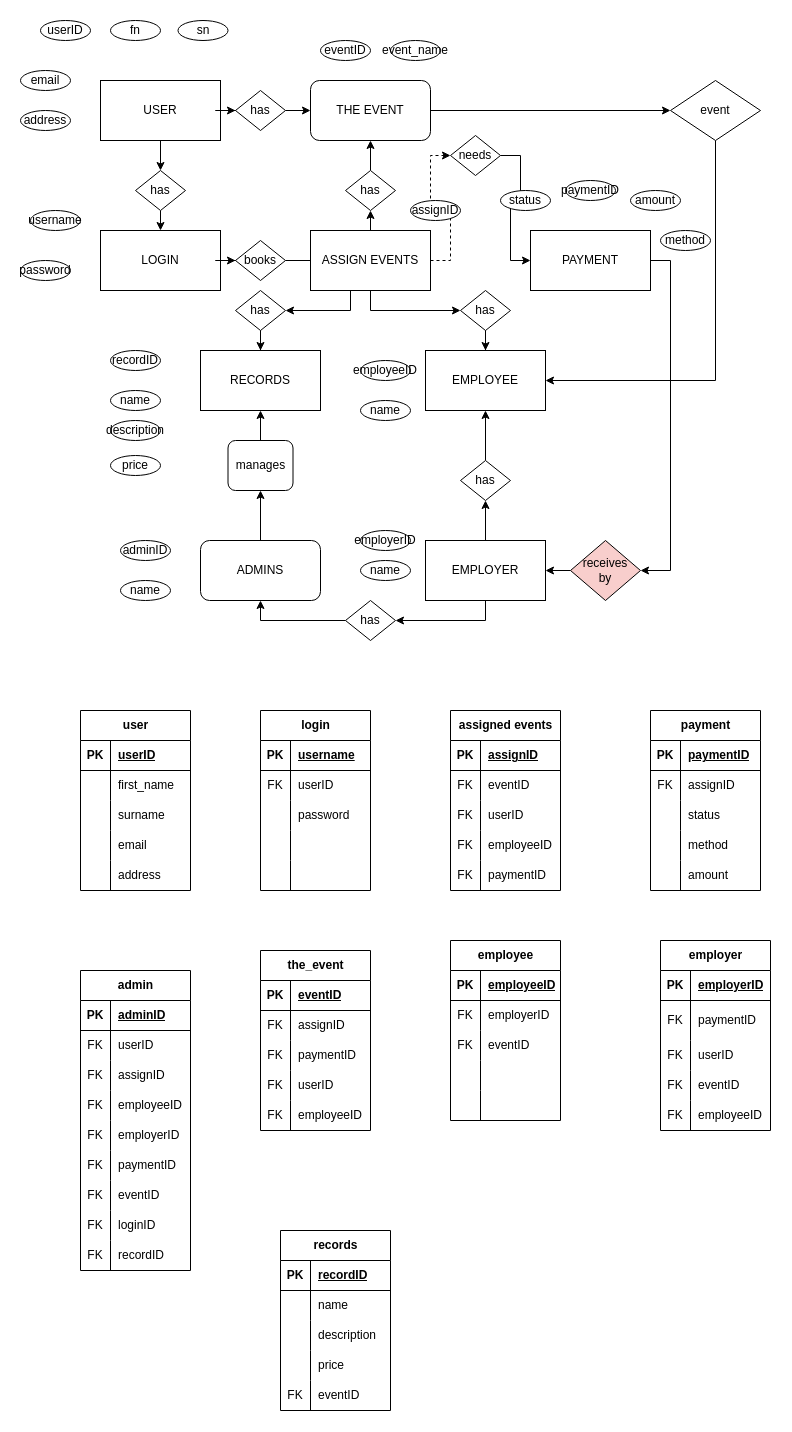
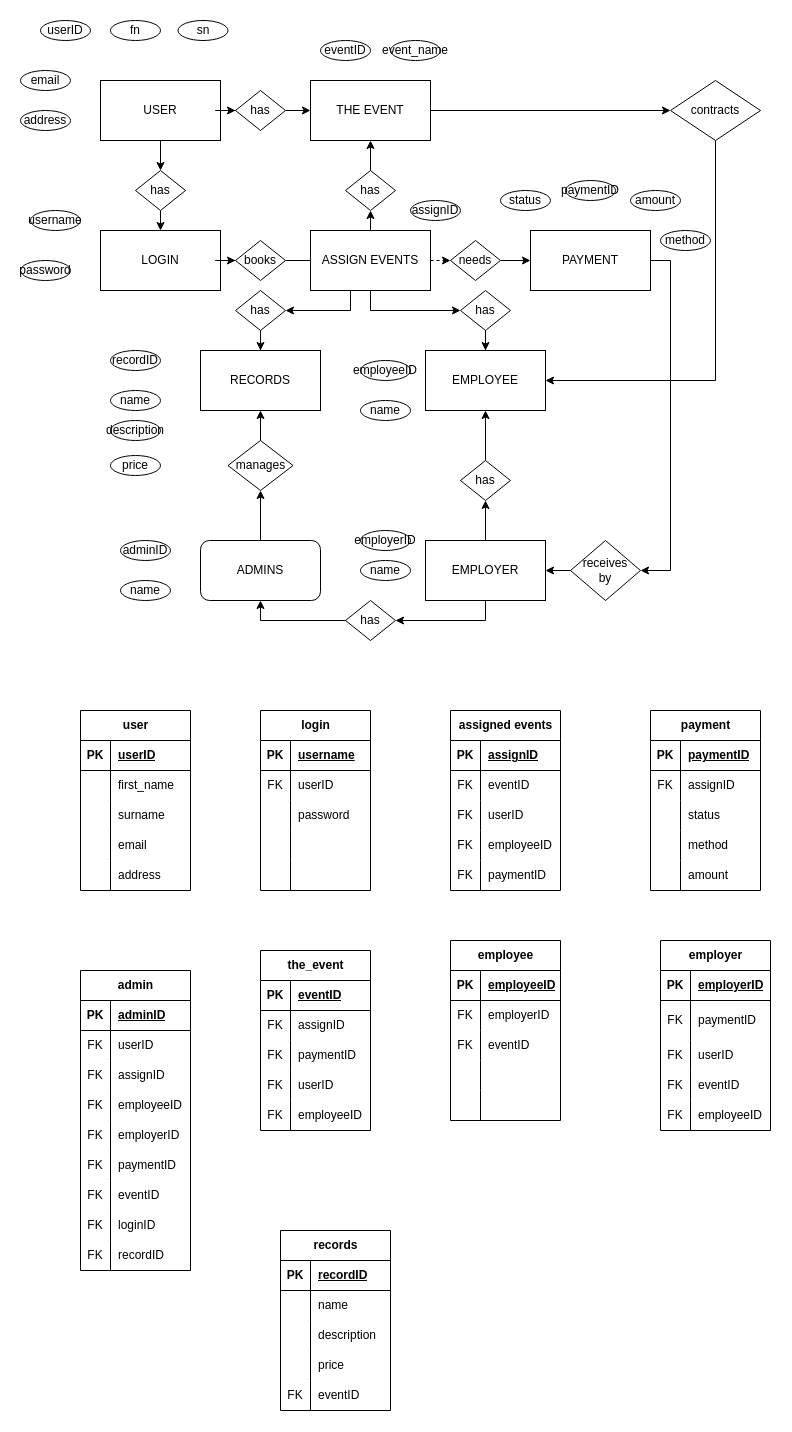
(371, 111) -> (371, 111)
(716, 111) -> (716, 111)
(476, 156) -> (476, 261)
(261, 466) -> (261, 466)
(606, 571) -> (606, 571)
